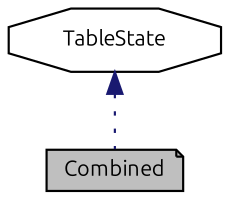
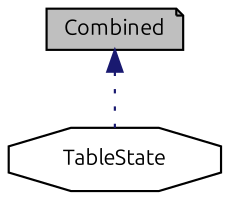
(115, 122) -> (115, 100)
